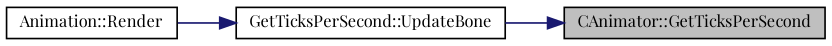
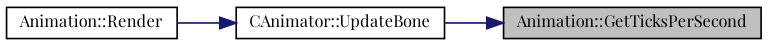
(371, 23) -> (340, 23)
(695, 23) -> (632, 23)
